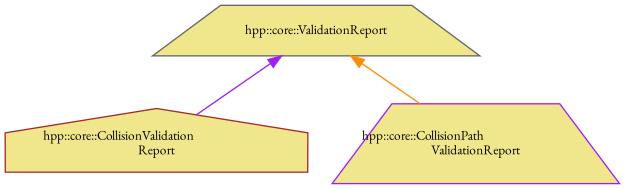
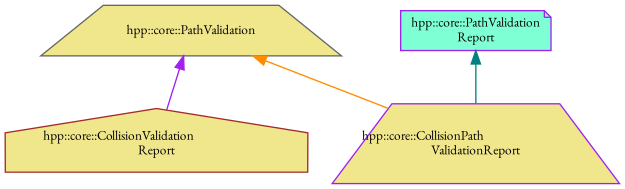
(316, 31) -> (191, 31)
none -> (476, 31)
